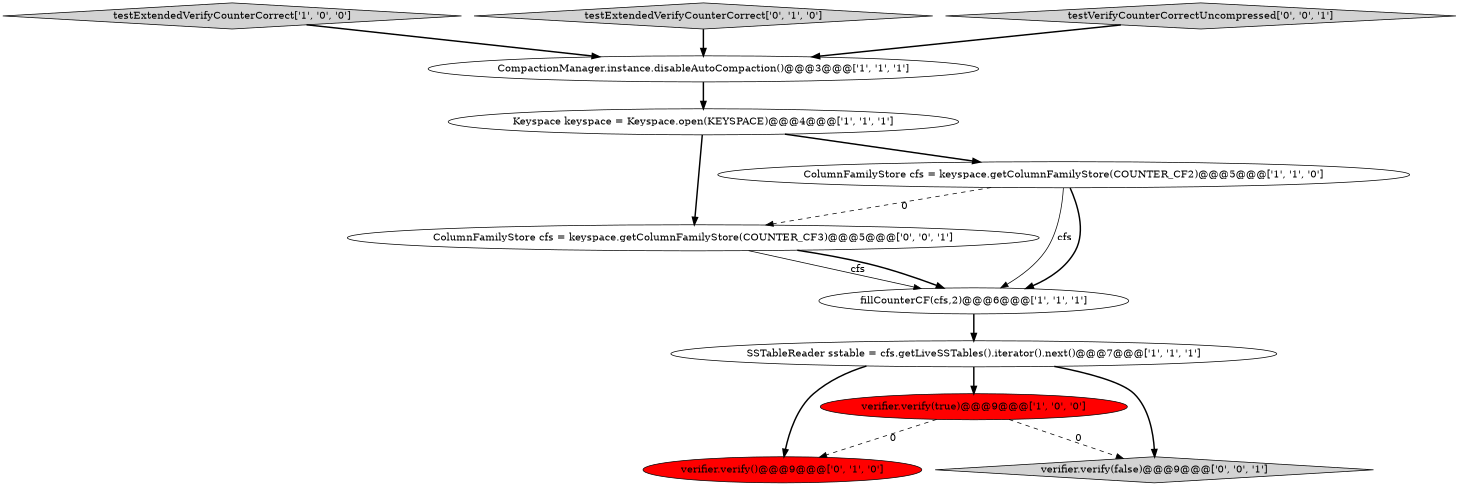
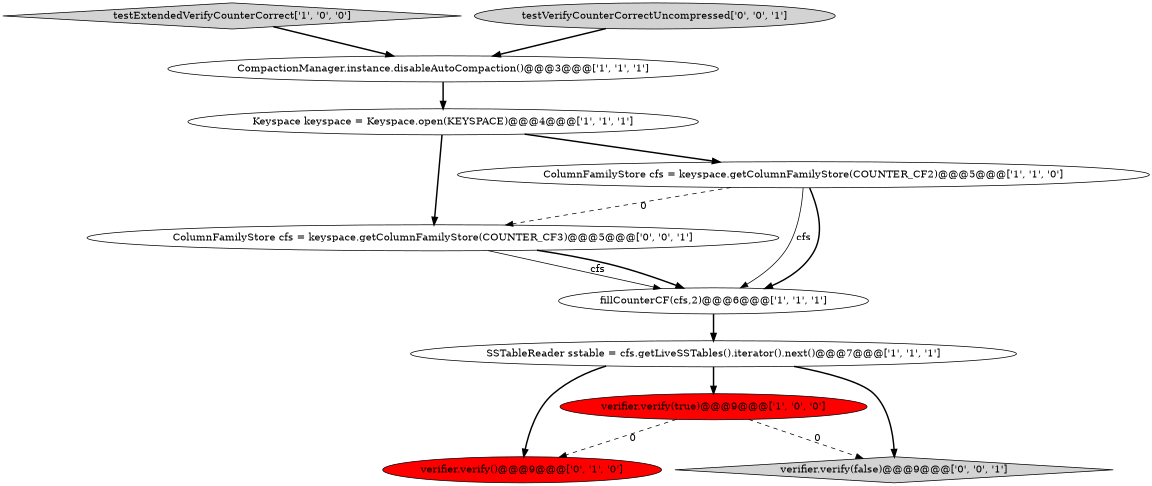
(703, 16) -> none
(1201, 16) -> (655, 16)
